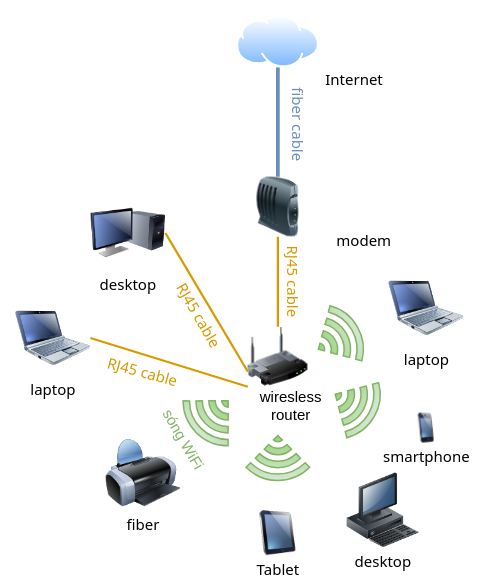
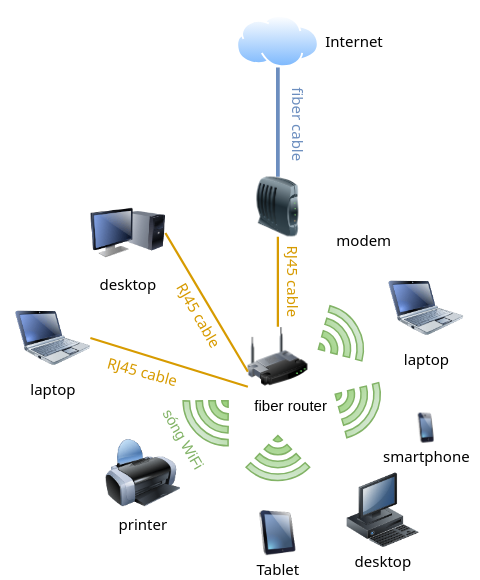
(355, 79) -> (355, 41)
(291, 405) -> (291, 405)
(143, 525) -> (143, 525)
